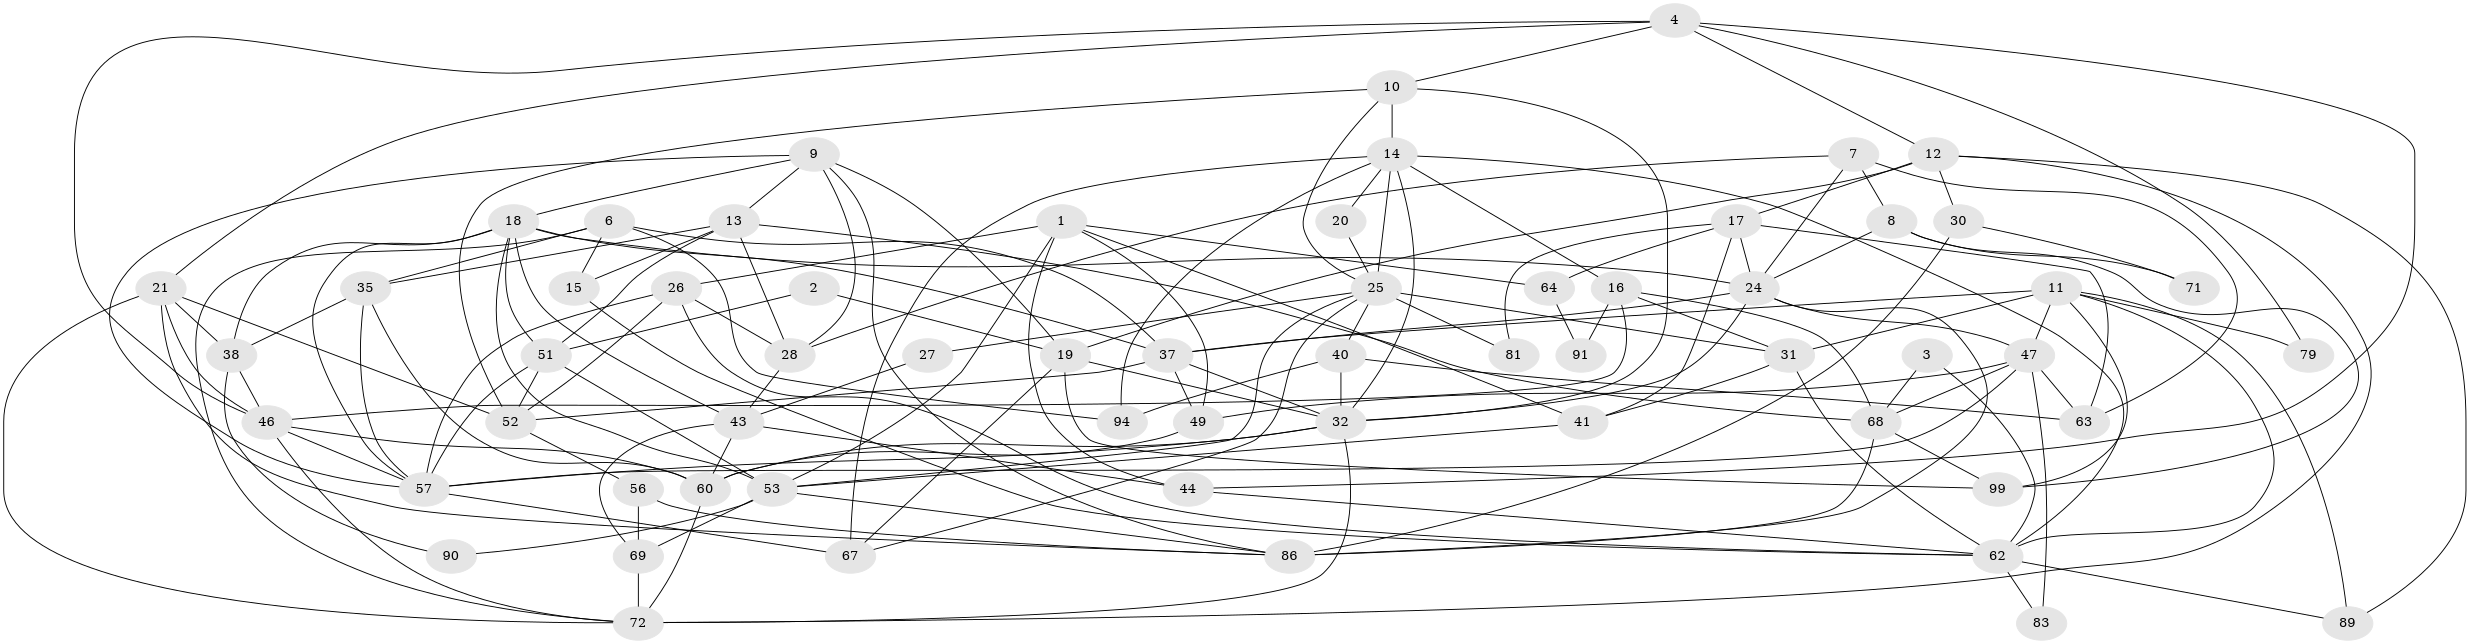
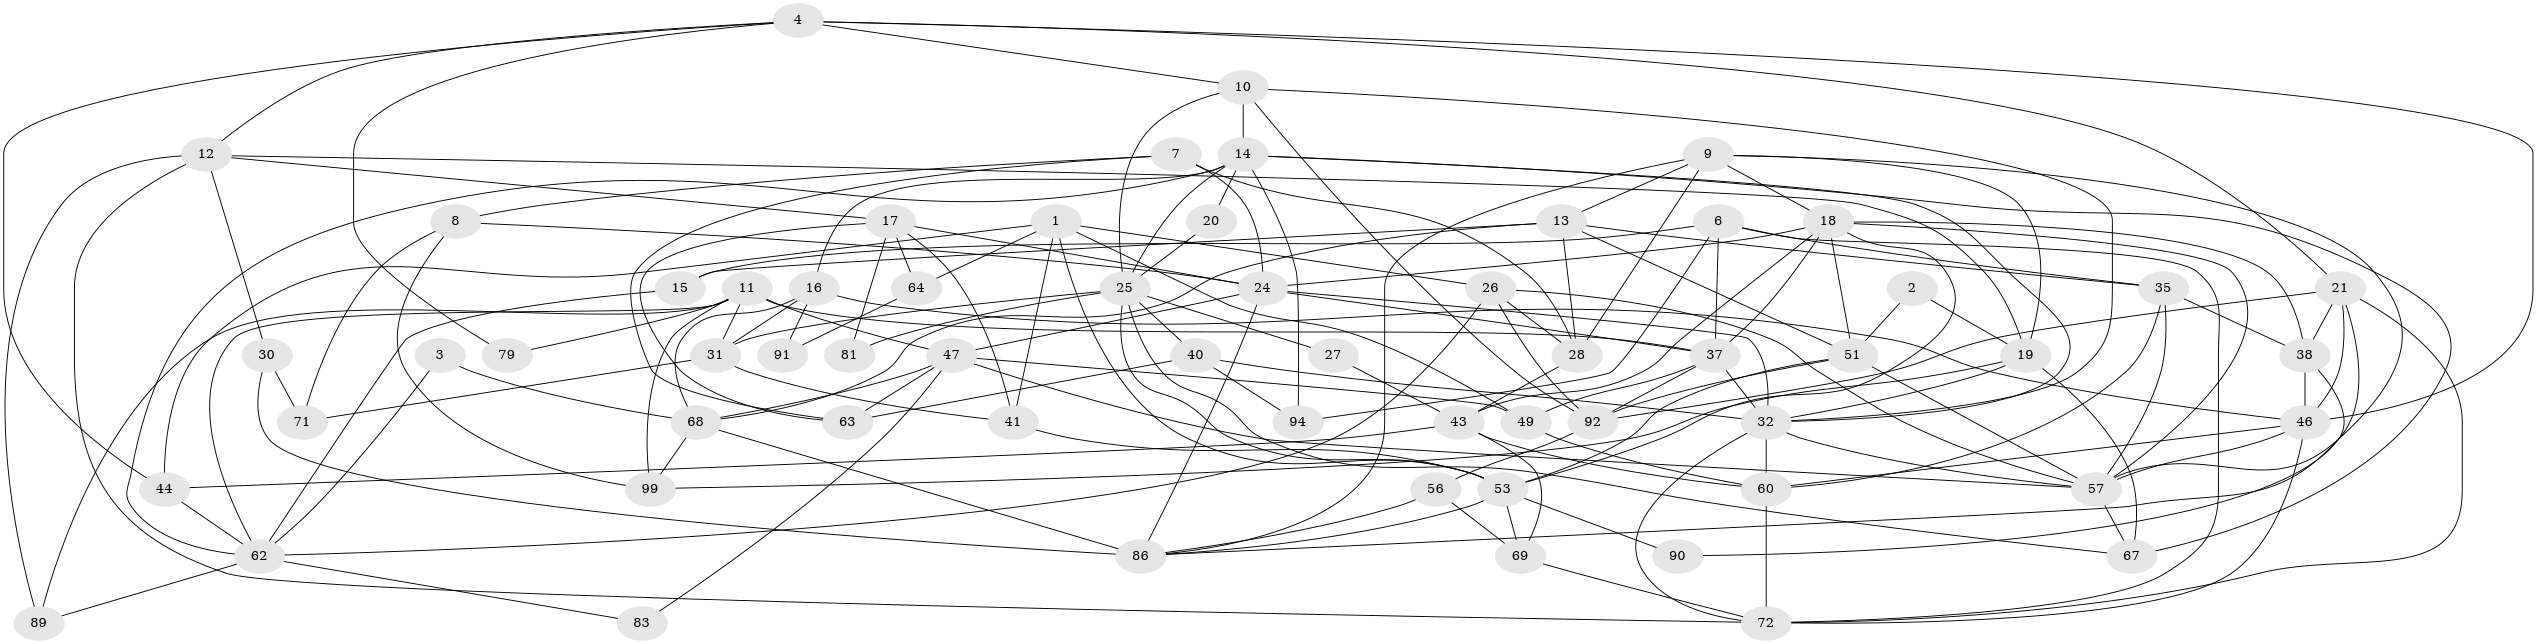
(511, 422) -> (1593, 422)
(1876, 471) -> (509, 389)
